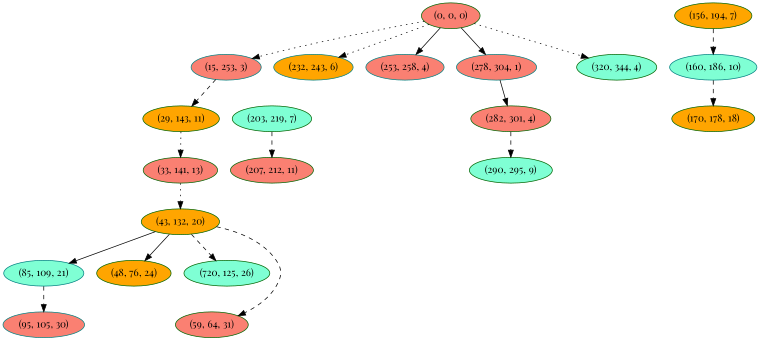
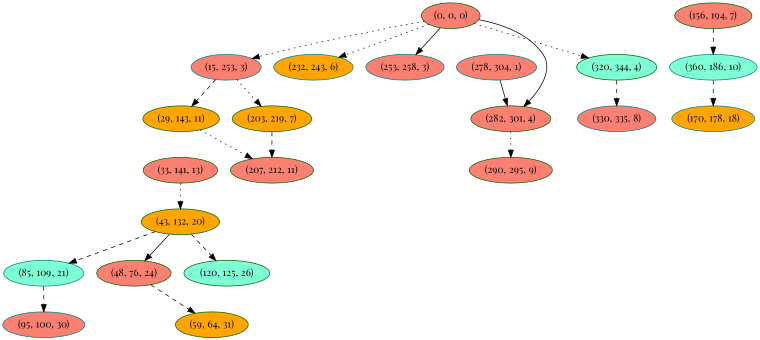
(713, 16) -> (713, 16)
(471, 38) -> (538, 48)
(405, 67) -> (405, 67)
(713, 67) -> (713, 67)
none -> (246, 90)
(272, 119) -> (272, 119)
none -> (617, 119)
(713, 119) -> (713, 119)
(181, 141) -> (223, 143)
(511, 141) -> (511, 141)
(511, 170) -> (511, 170)
(116, 246) -> (116, 246)
(276, 260) -> (170, 297)
(134, 273) -> (134, 273)
(227, 273) -> (227, 273)
(44, 325) -> (44, 325)
(212, 325) -> (212, 325)
